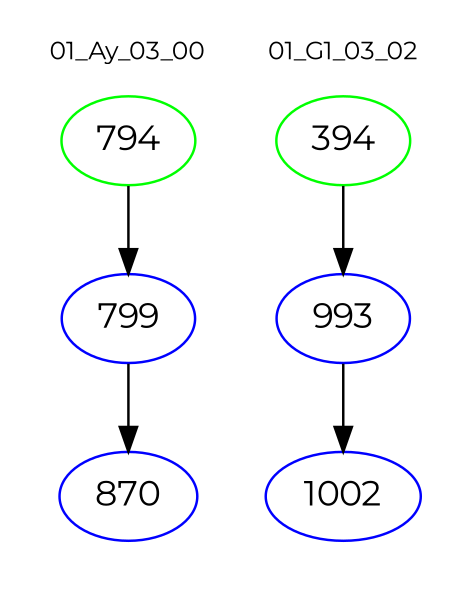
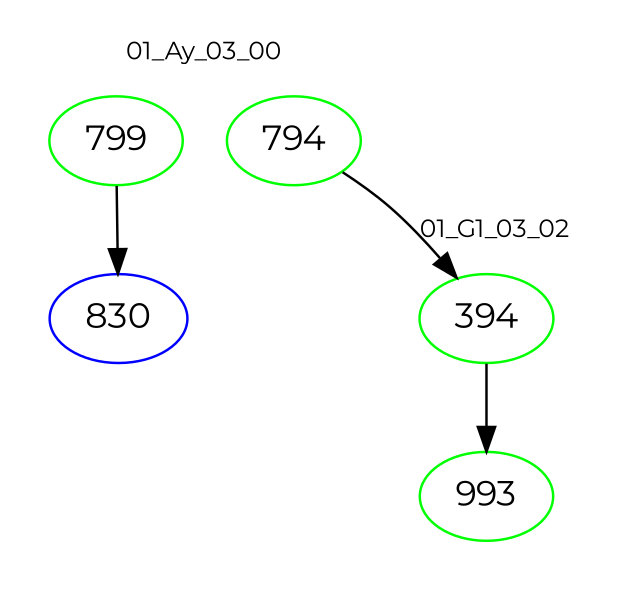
(128, 218) -> (416, 232)
(128, 319) -> (116, 141)
(343, 319) -> (486, 496)
(128, 496) -> (119, 319)
(343, 496) -> none
